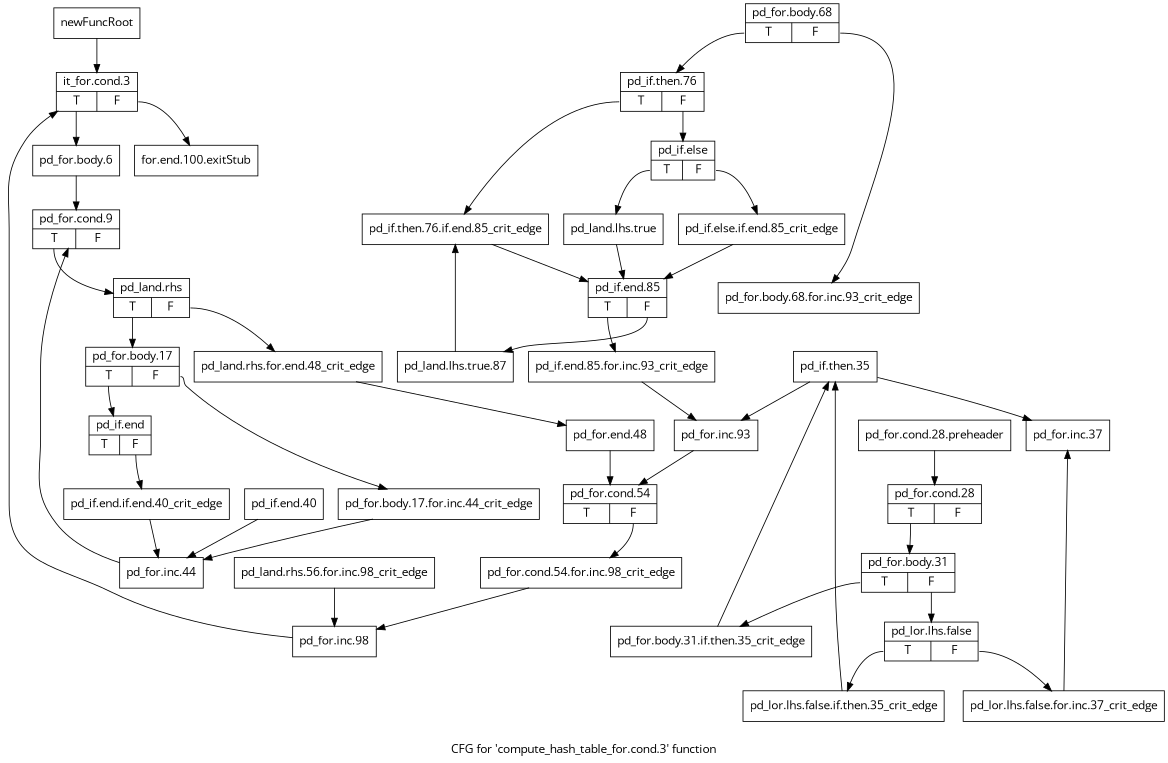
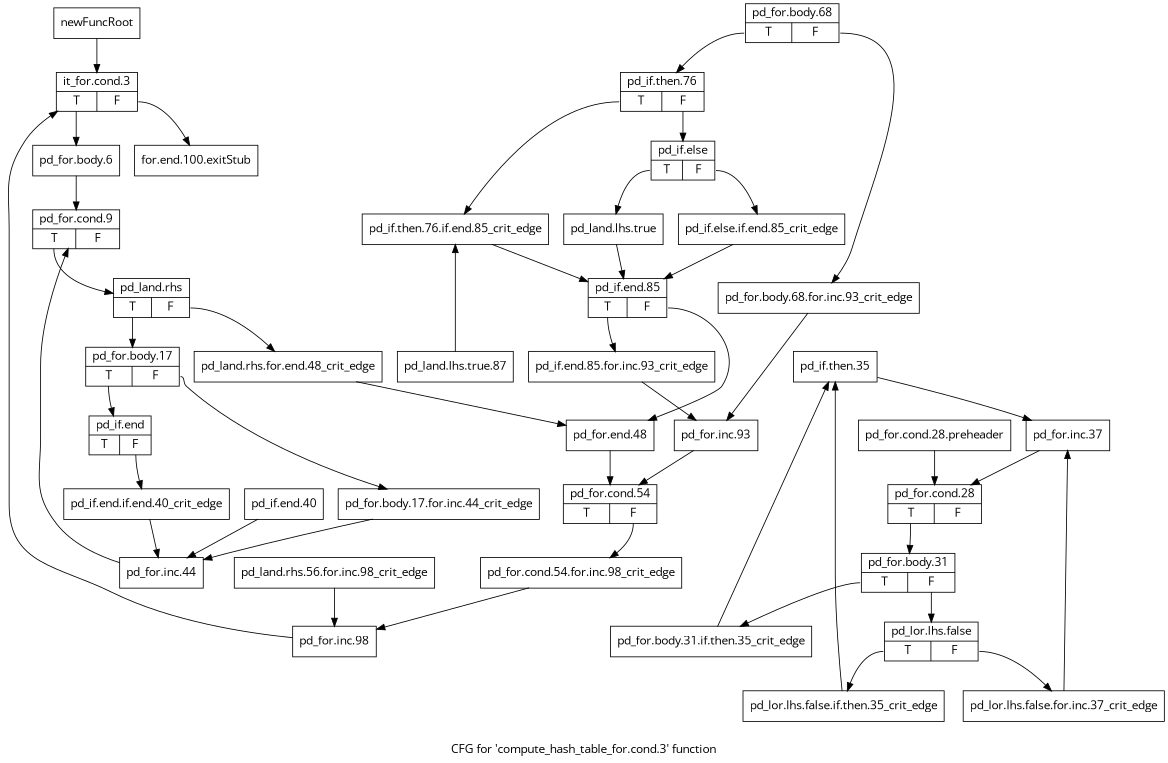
(584, 341) -> (729, 366)
(779, 399) -> (770, 363)
none -> (1009, 466)
